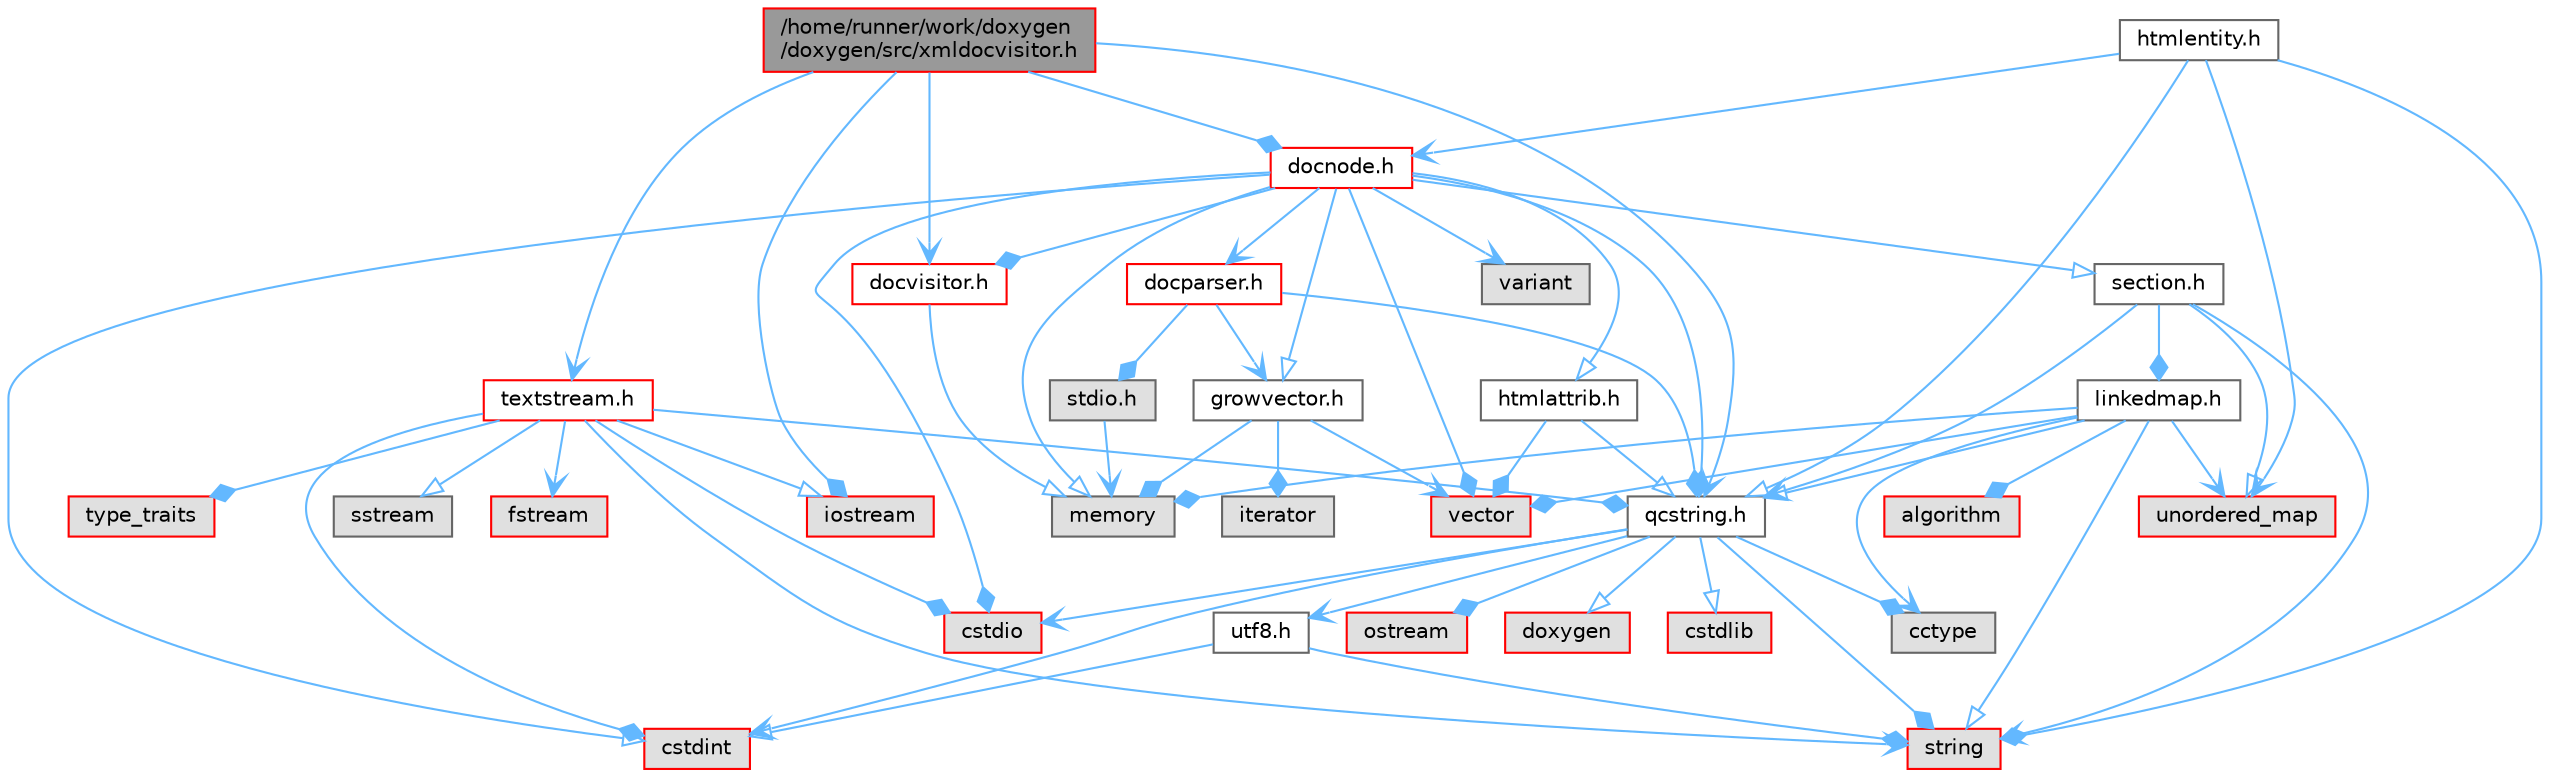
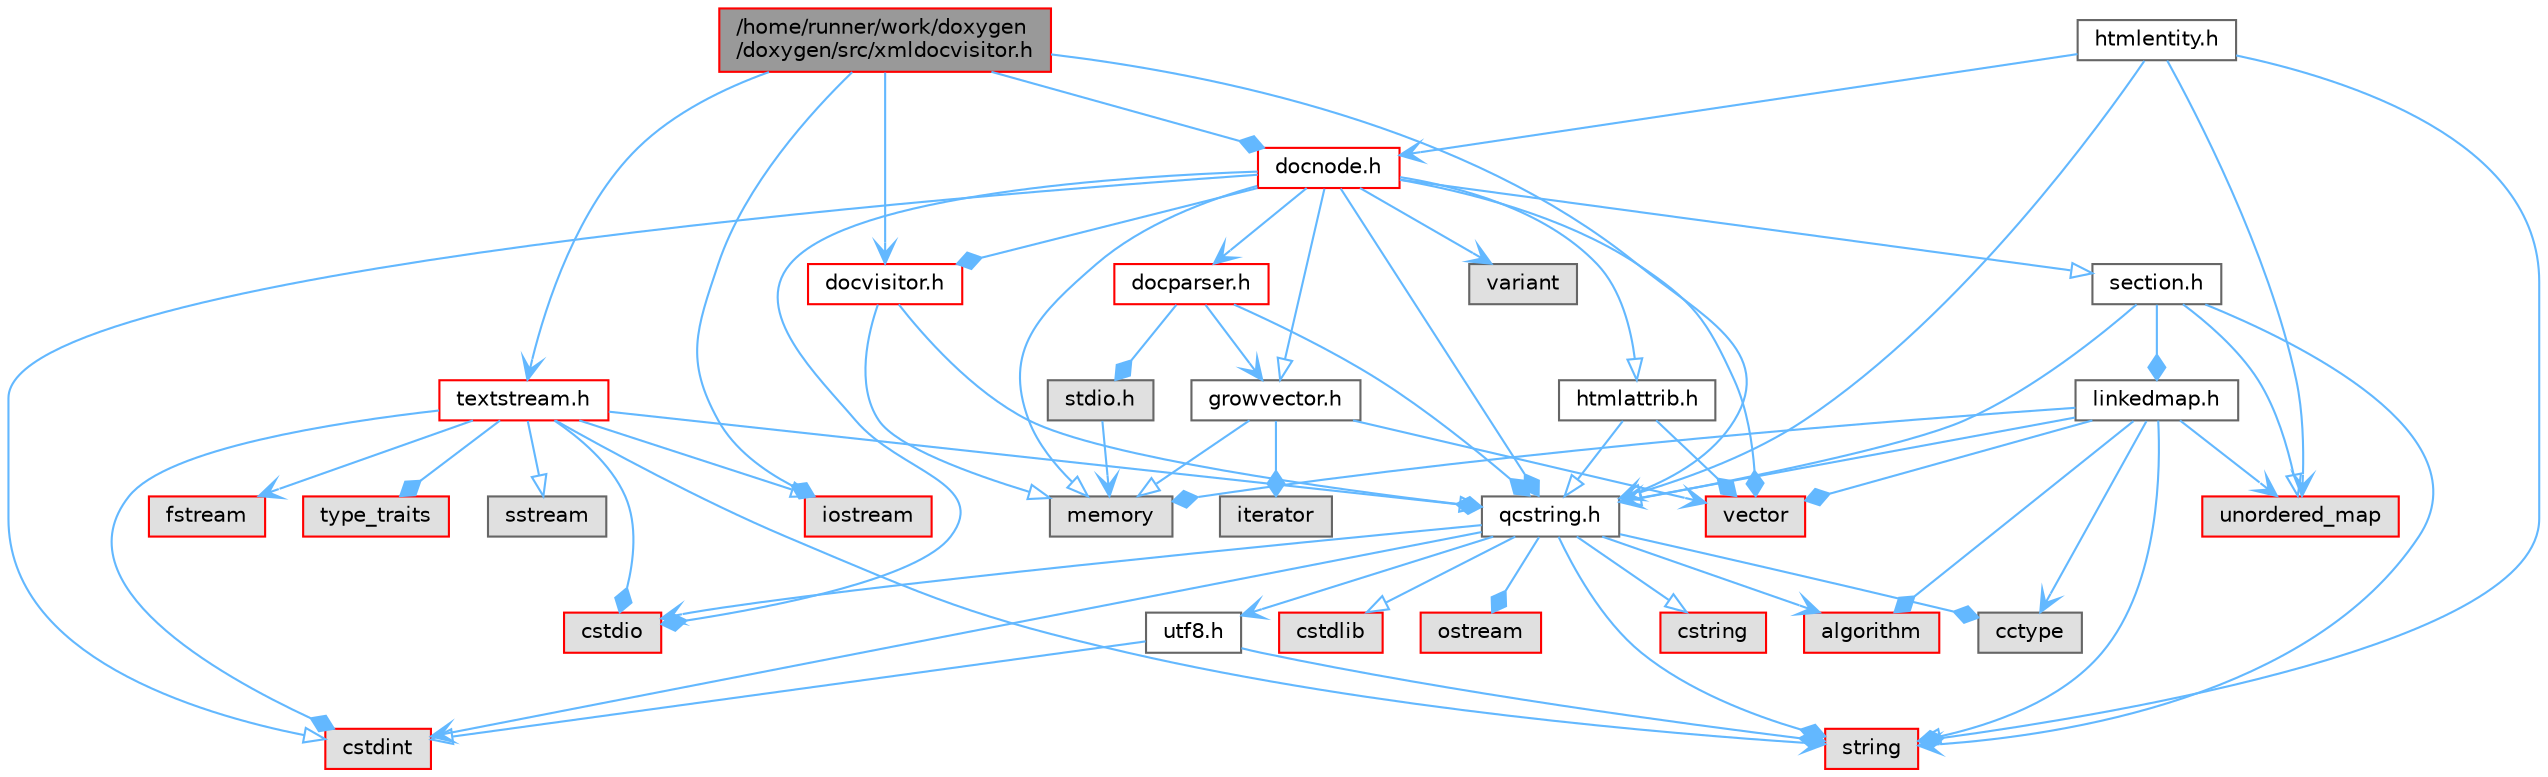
(1211, 448) -> (1203, 452)
none -> (1156, 457)
none -> (1701, 571)
(1567, 633) -> (1713, 633)
